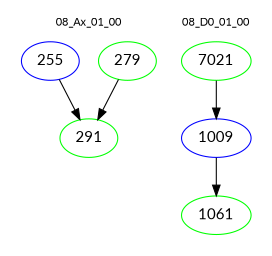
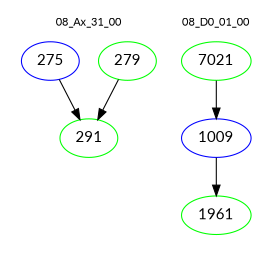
(89, 23) -> (89, 23)
(50, 61) -> (50, 61)
(216, 215) -> (216, 215)
